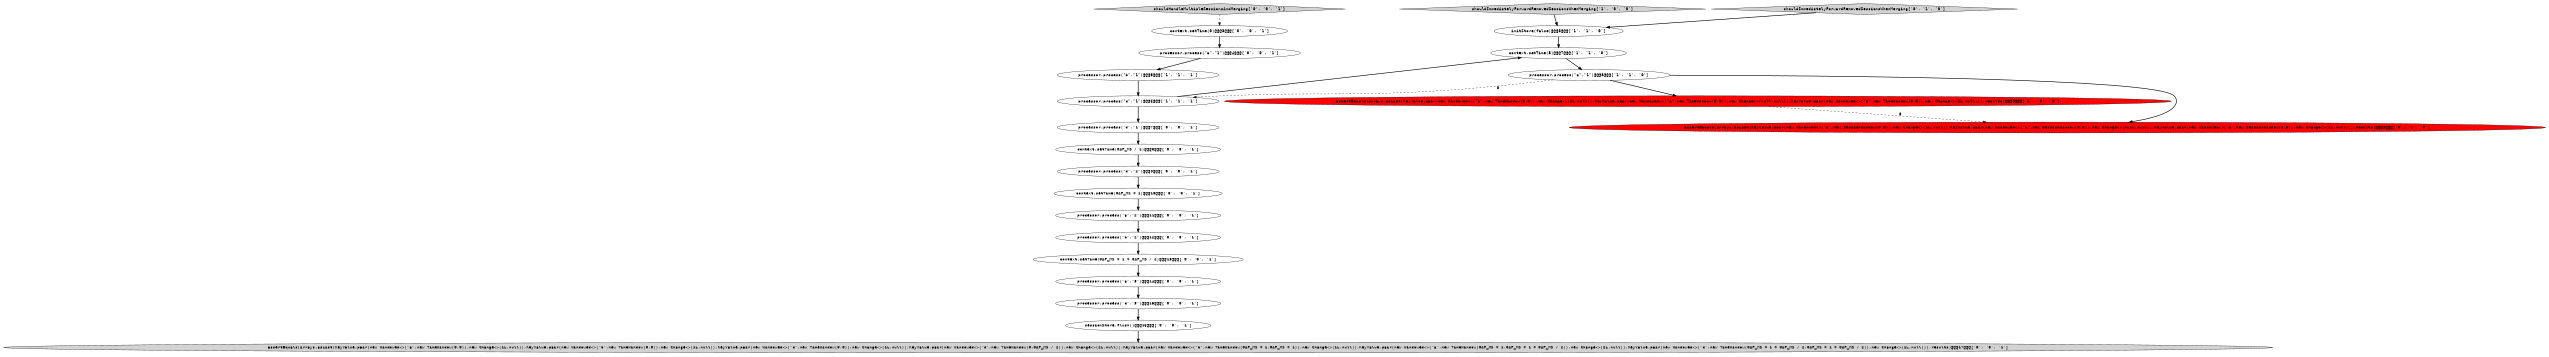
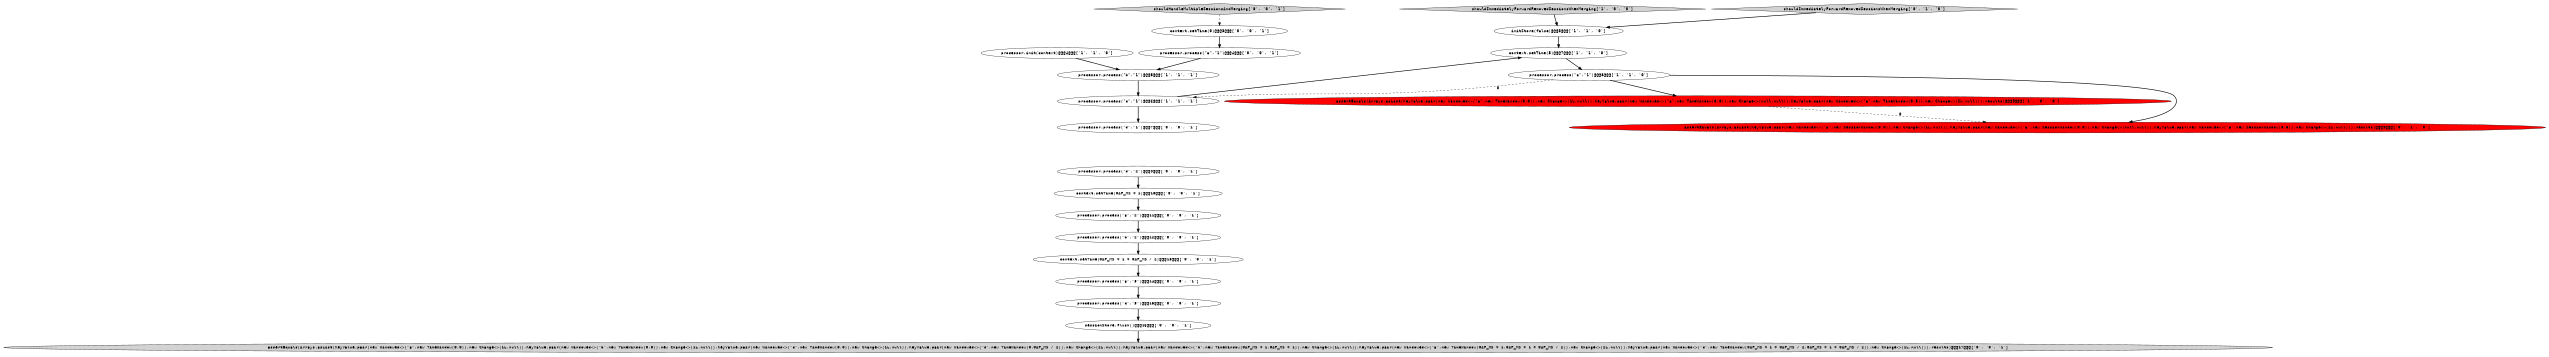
none -> (1057, 53)
(1138, 149) -> none
